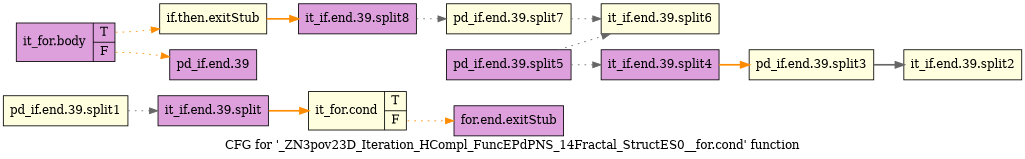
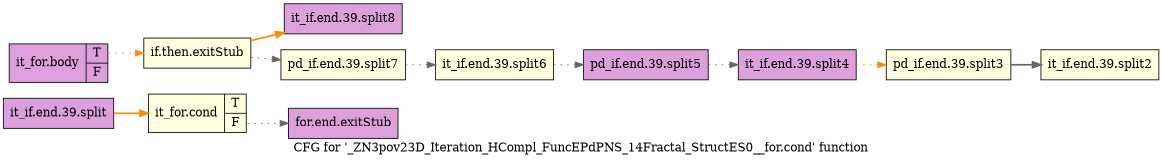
(427, 19) -> (262, 58)
(580, 43) -> (564, 65)
(213, 65) -> none
(730, 65) -> (867, 65)
(66, 111) -> none
(426, 121) -> (264, 123)
